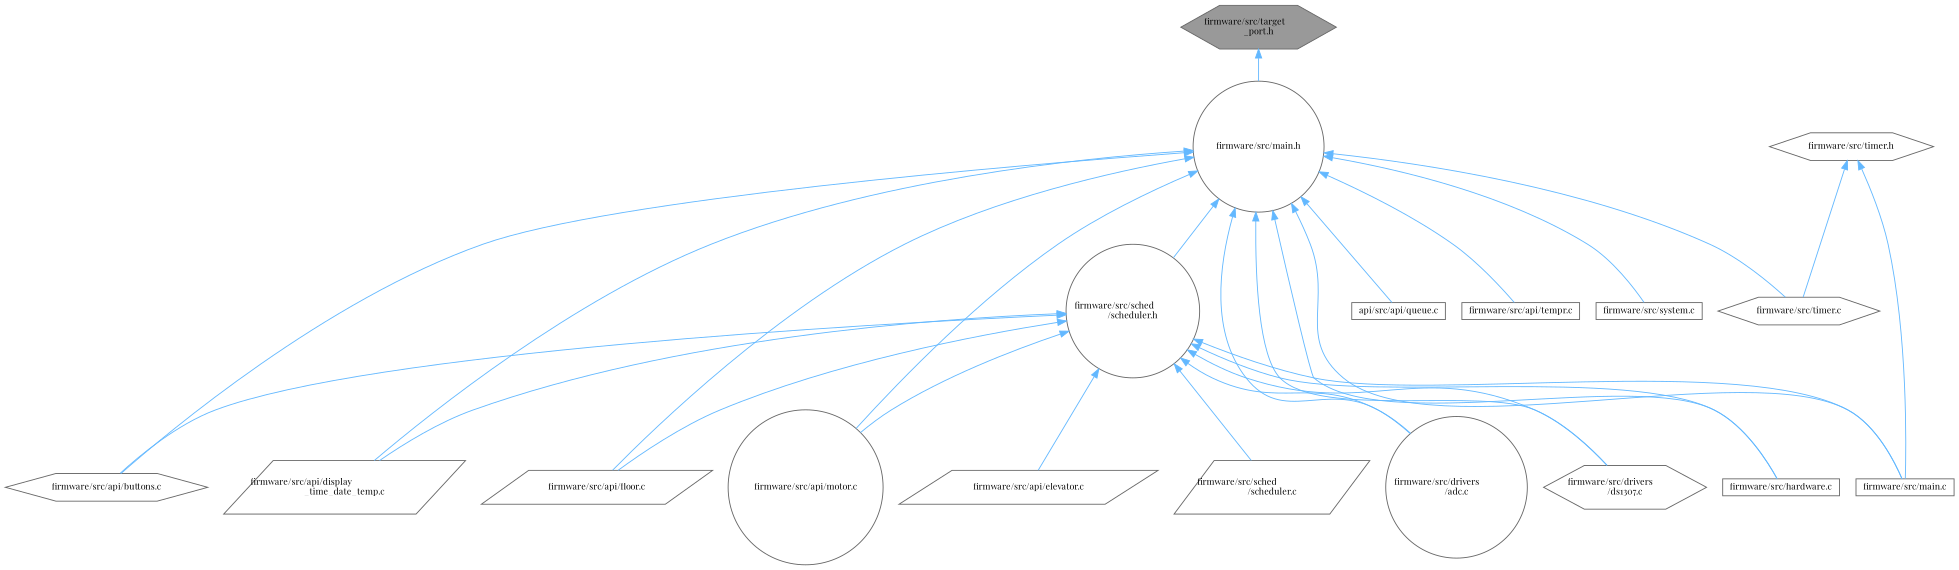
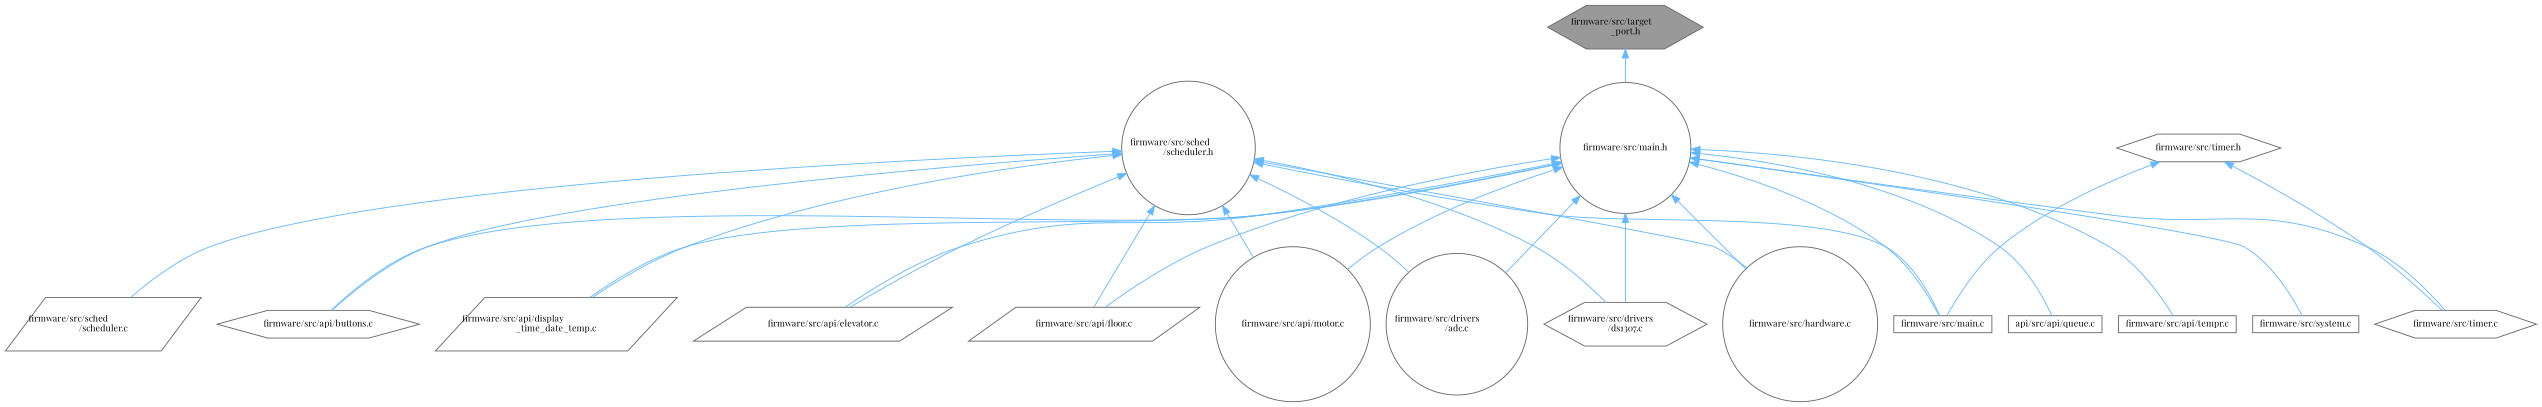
(1193, 232) -> (1029, 230)
(1781, 487) -> (1800, 324)
